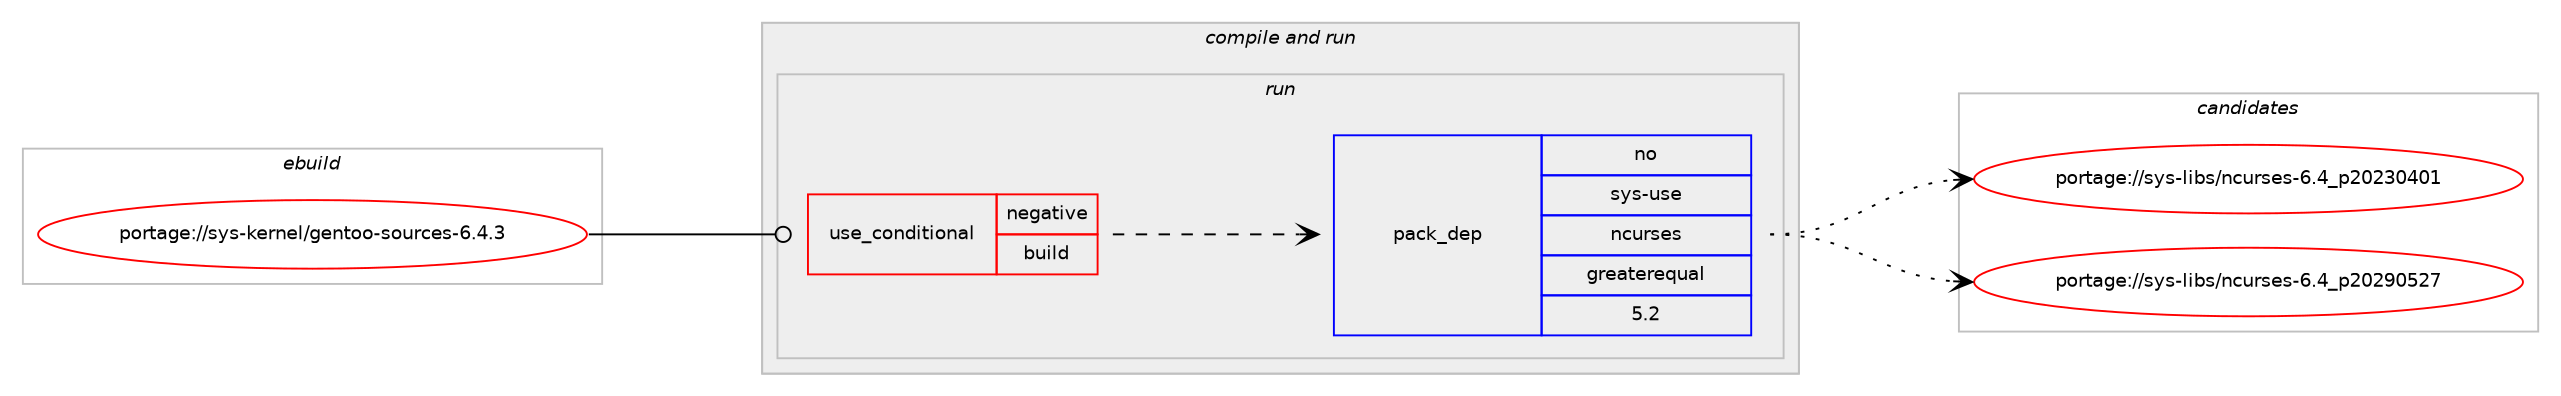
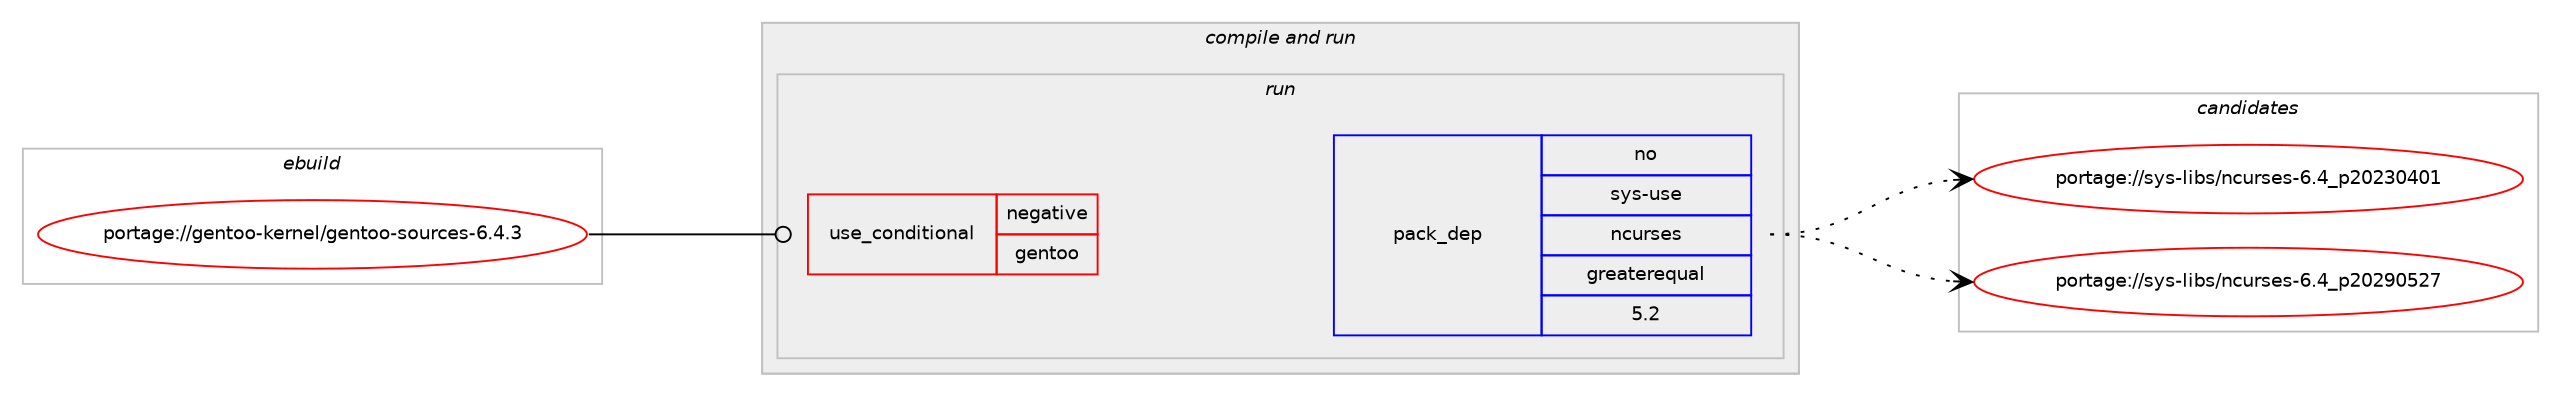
(313, 234) -> (313, 234)
(1206, 234) -> none
(1047, 253) -> (1047, 253)
